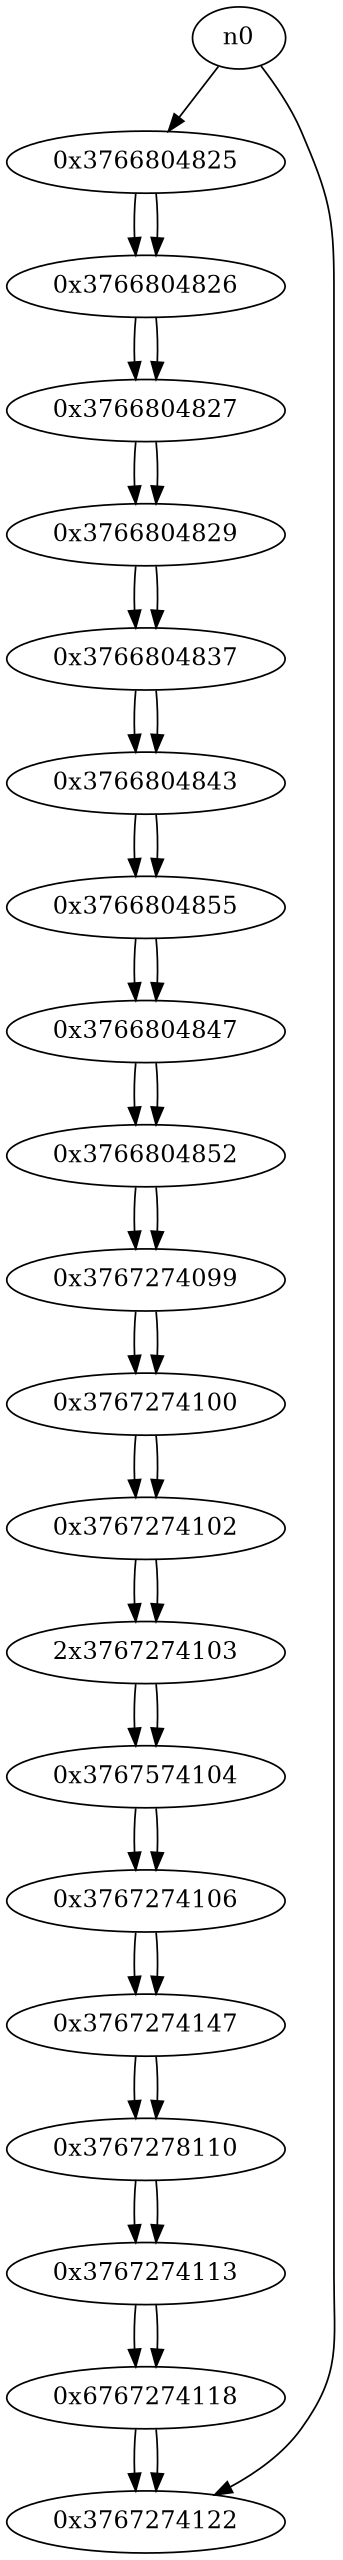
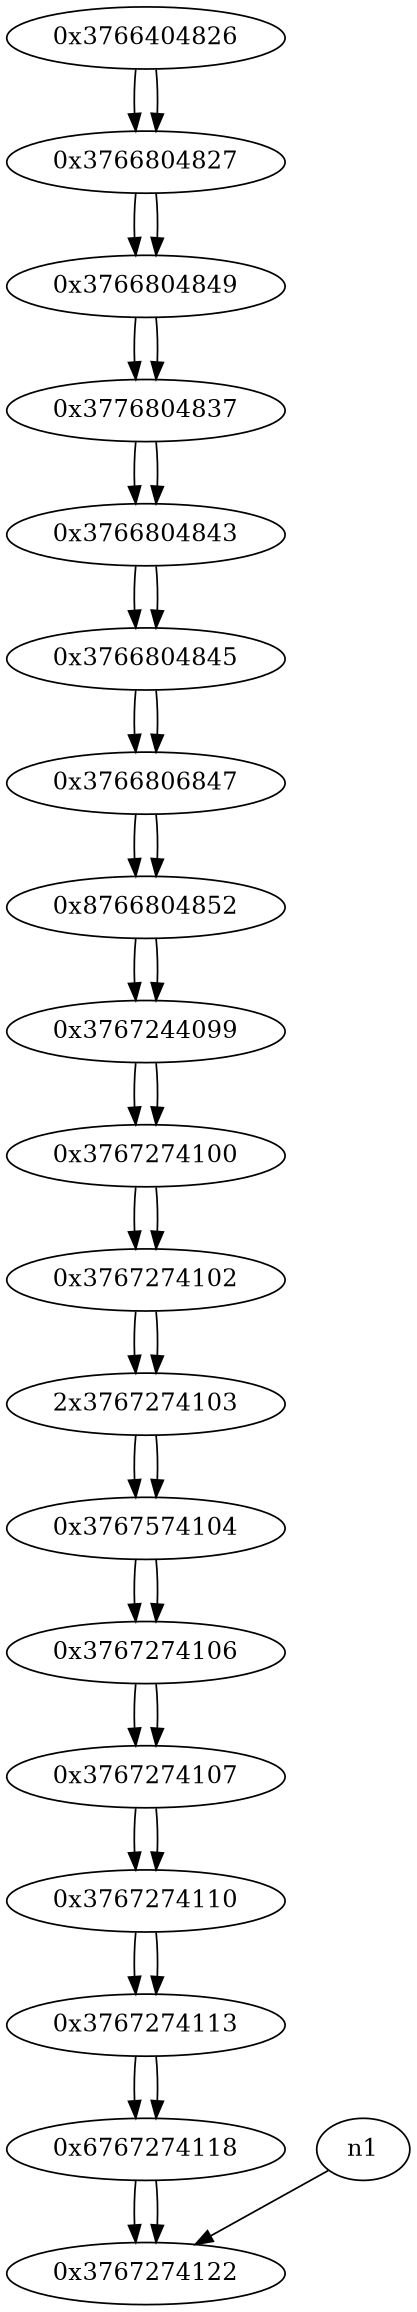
(239, 38) -> (363, 2149)
(146, 162) -> none
(146, 286) -> (146, 38)
(146, 535) -> (146, 286)
(146, 659) -> (146, 411)
(146, 907) -> (146, 659)
(146, 1032) -> (146, 783)
(146, 1156) -> (146, 907)
(146, 1280) -> (146, 1032)
(146, 2025) -> (146, 1777)
(146, 2149) -> (146, 1901)
